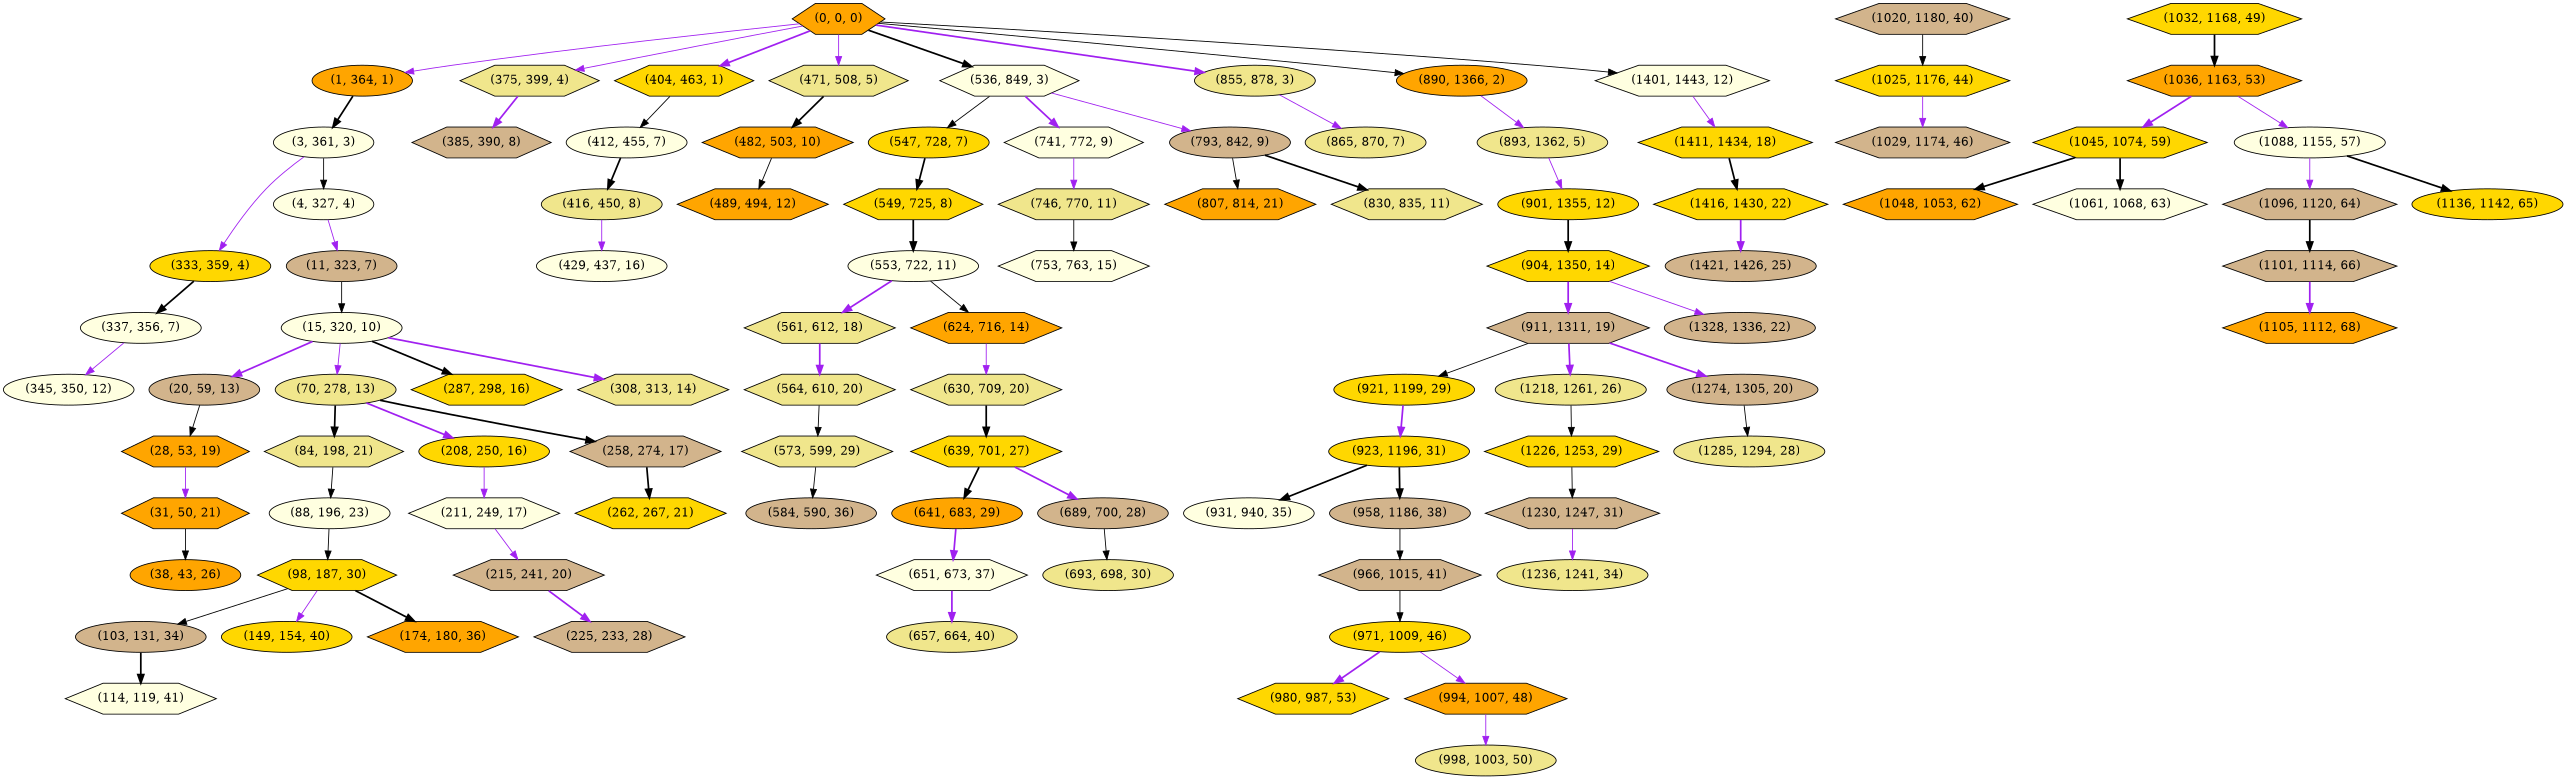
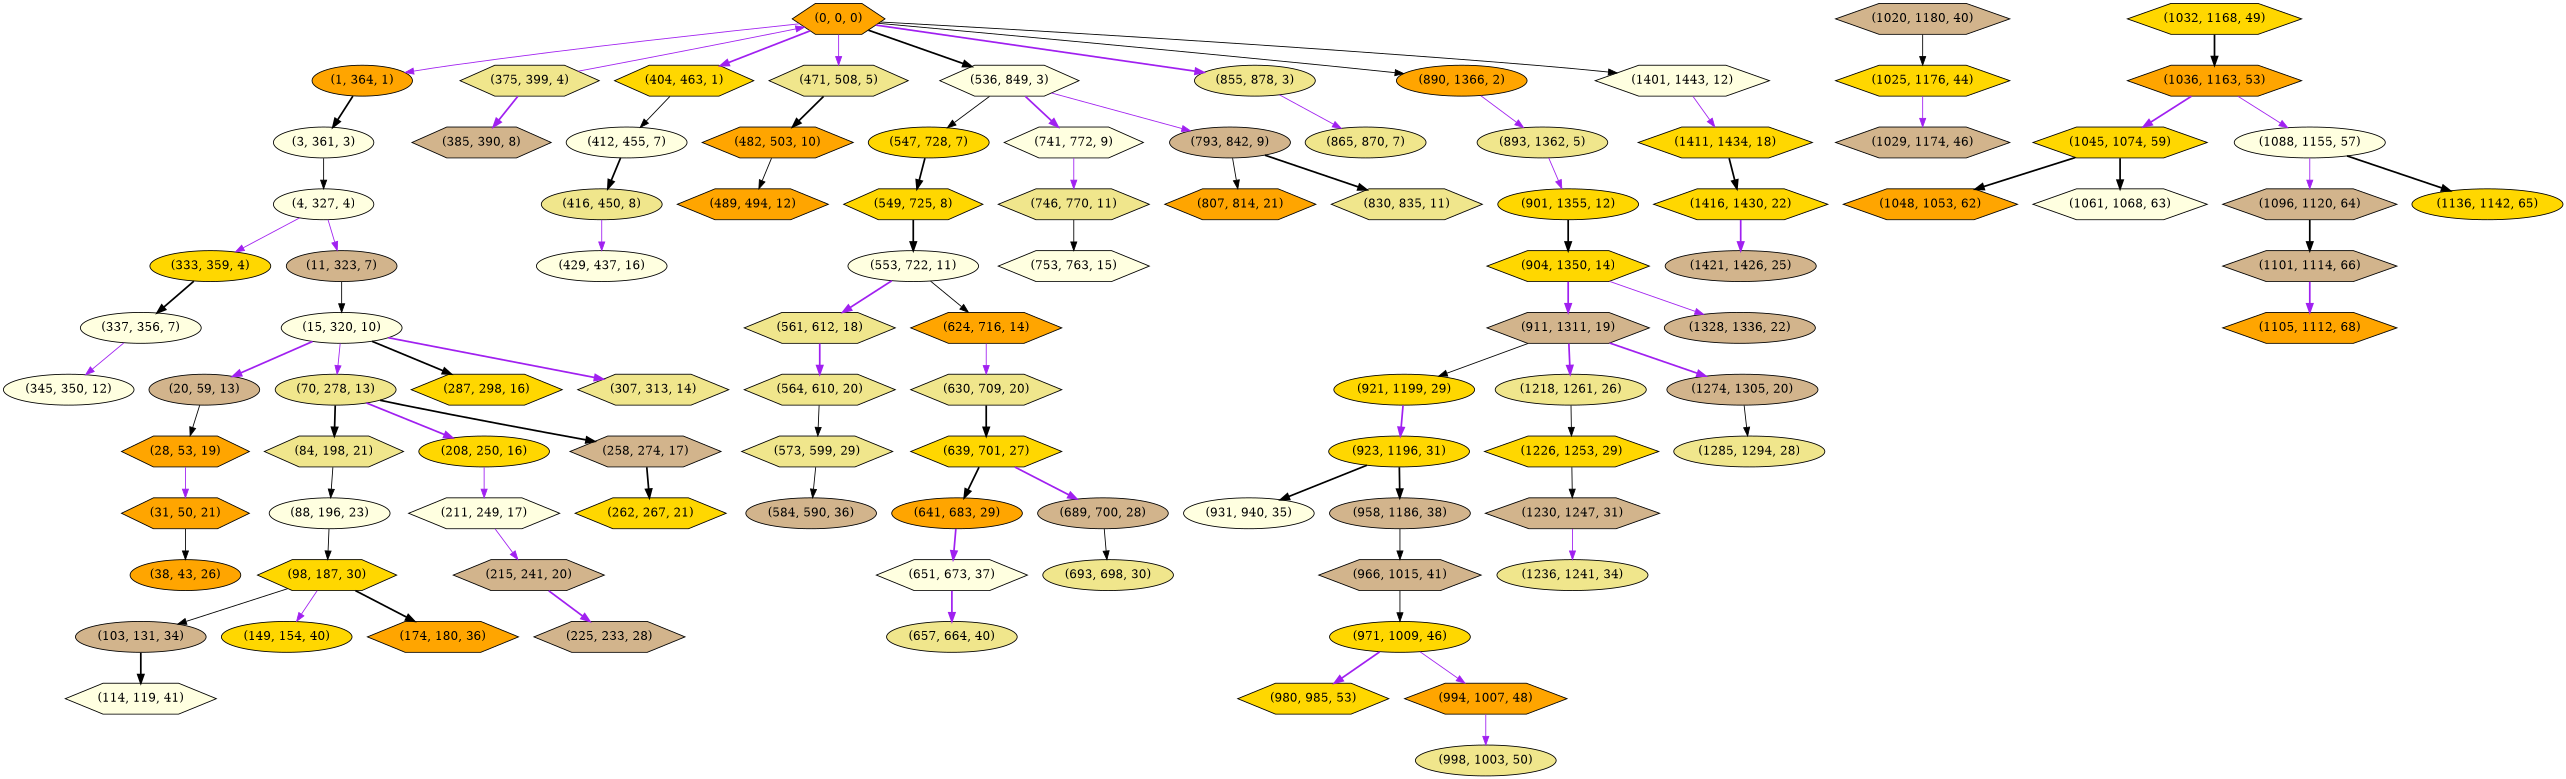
(693, 47) -> (687, 50)
(260, 196) -> (271, 233)
(653, 390) -> (653, 390)
(1313, 699) -> (1313, 699)
